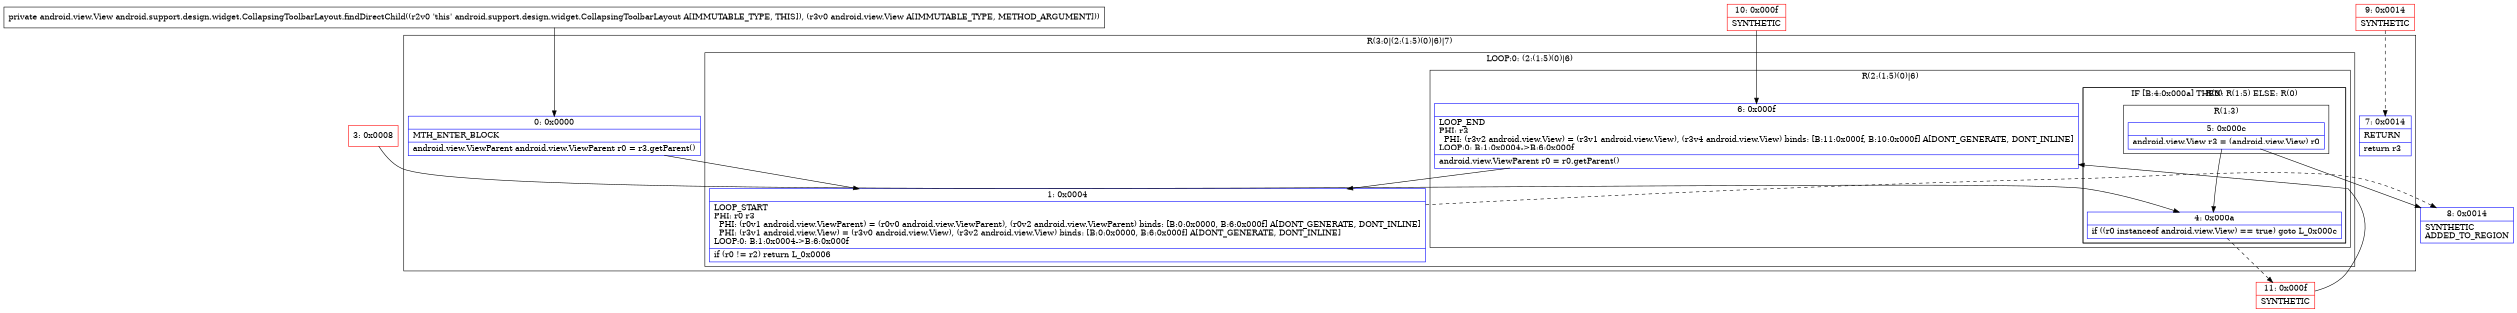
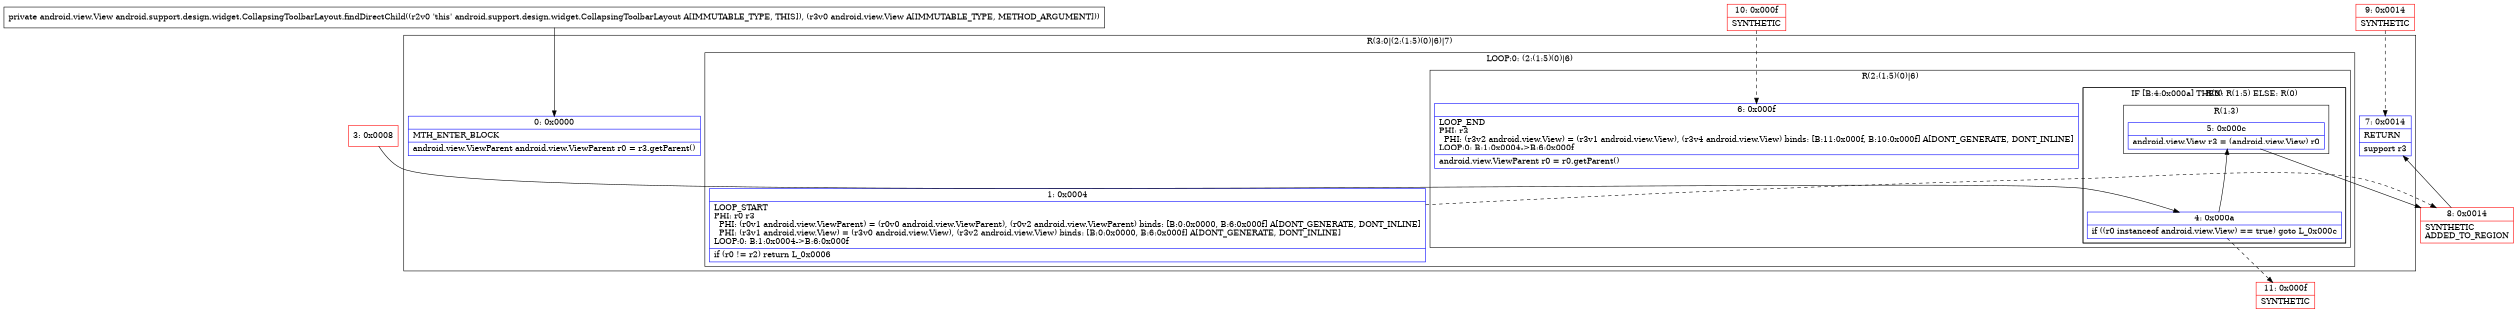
(1757, 64) -> (1757, 64)
(2383, 149) -> (2385, 149)
(759, 172) -> none
(1435, 178) -> none
(2217, 180) -> (2224, 184)
(2281, 182) -> none
none -> (2429, 184)
(2467, 225) -> (2467, 225)
